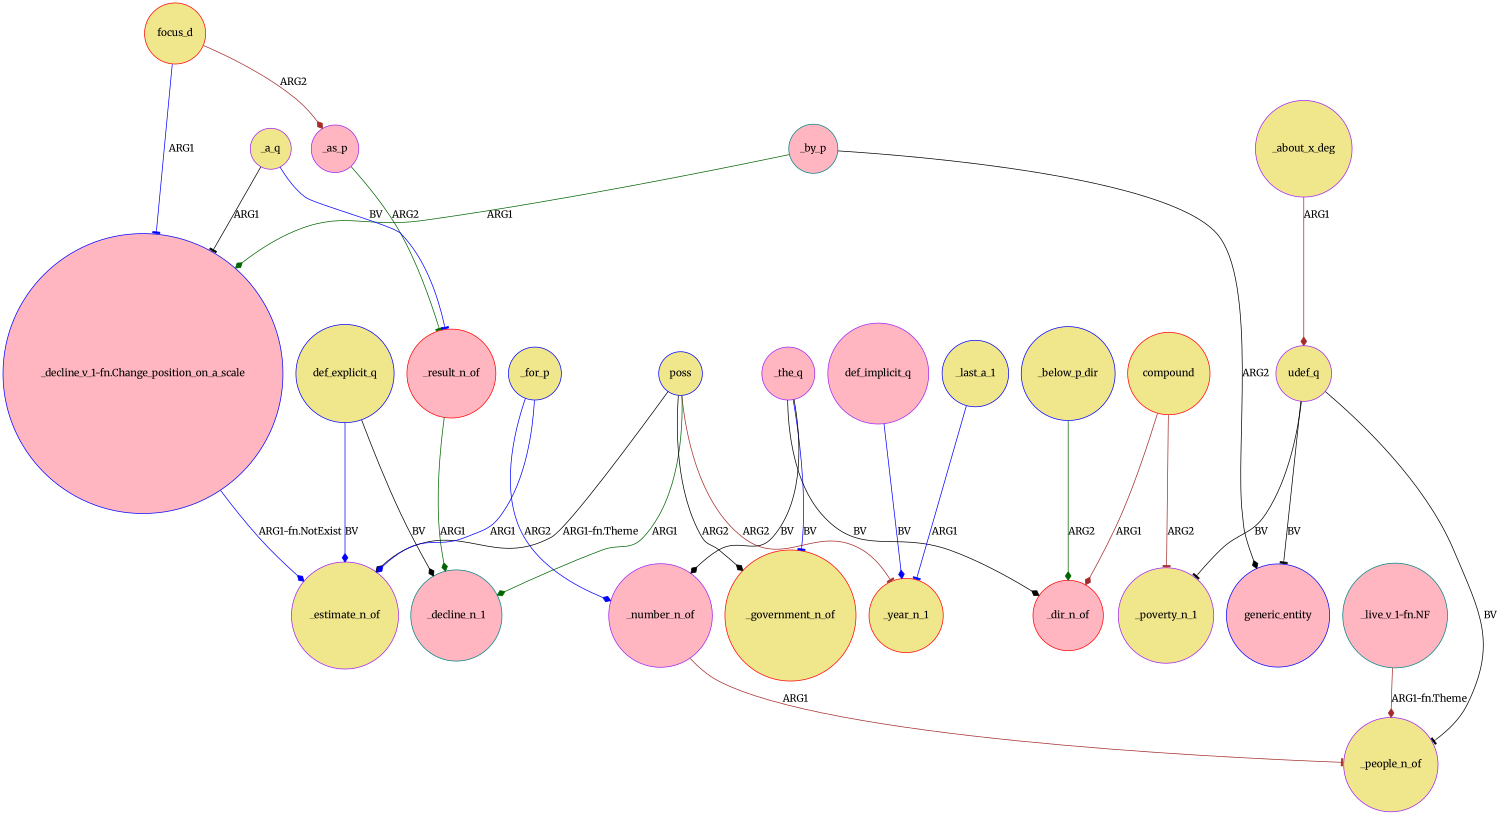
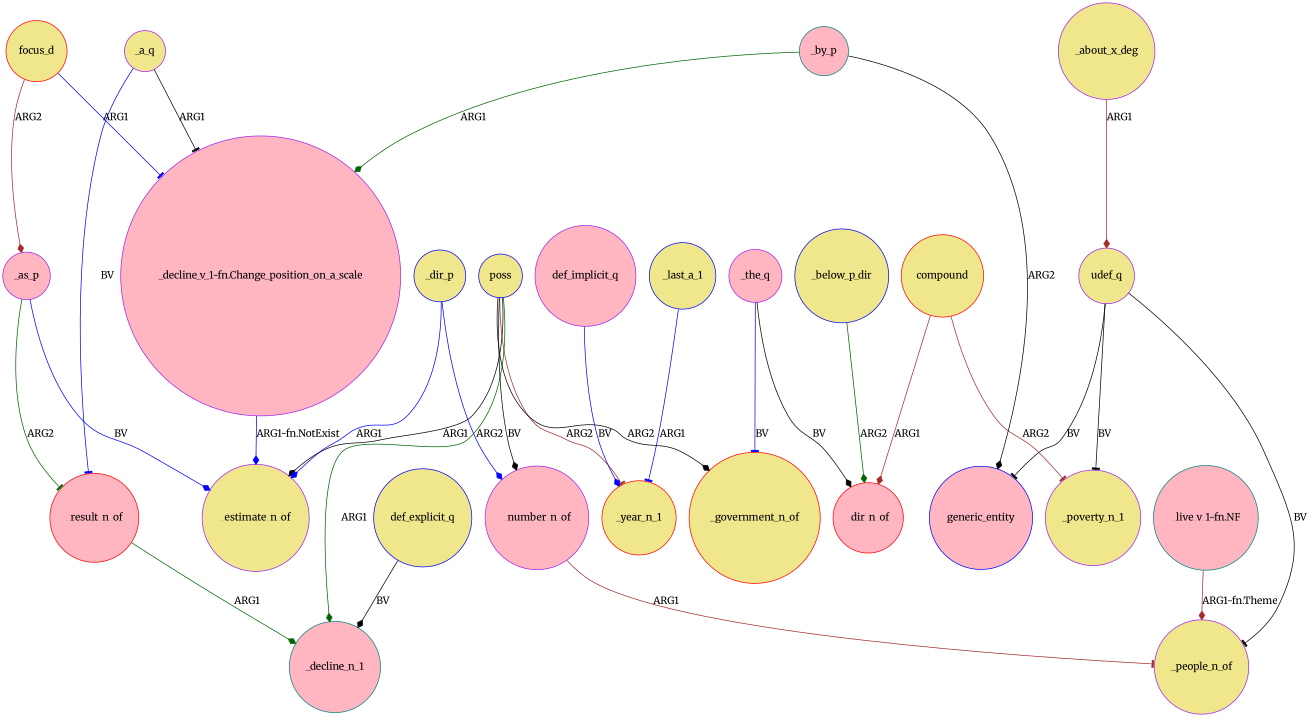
(143, 374) -> (261, 276)
(535, 374) -> (440, 276)
(345, 488) -> (79, 417)
(788, 512) -> (501, 393)
(601, 532) -> (456, 434)
